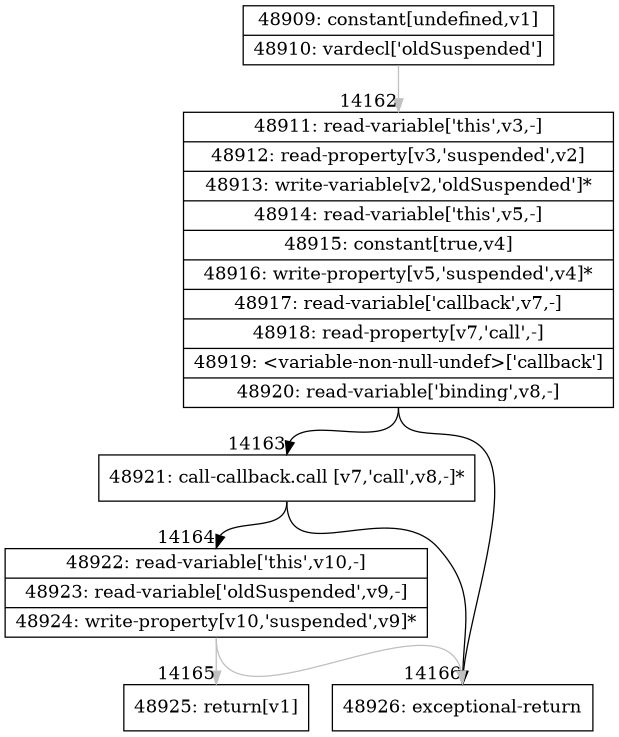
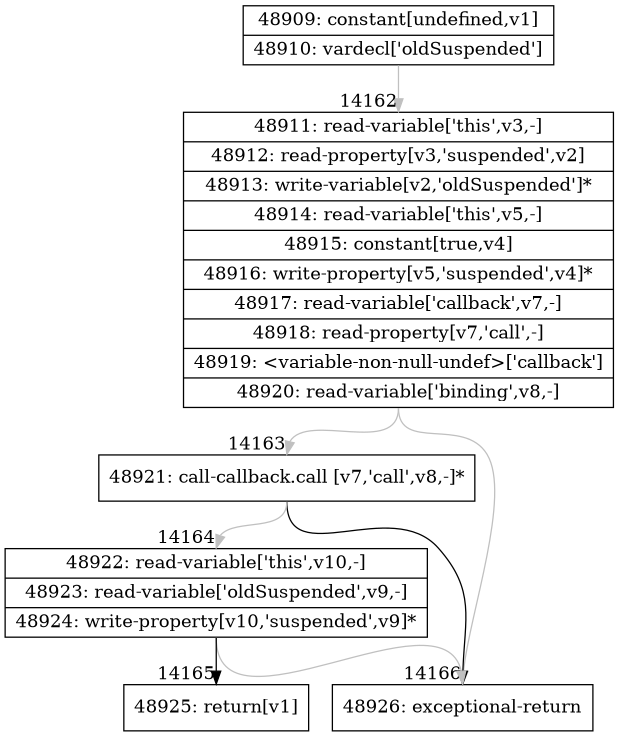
(349, 432) -> (349, 432)
(494, 509) -> (494, 509)
(258, 524) -> (258, 524)
(216, 662) -> (216, 662)
